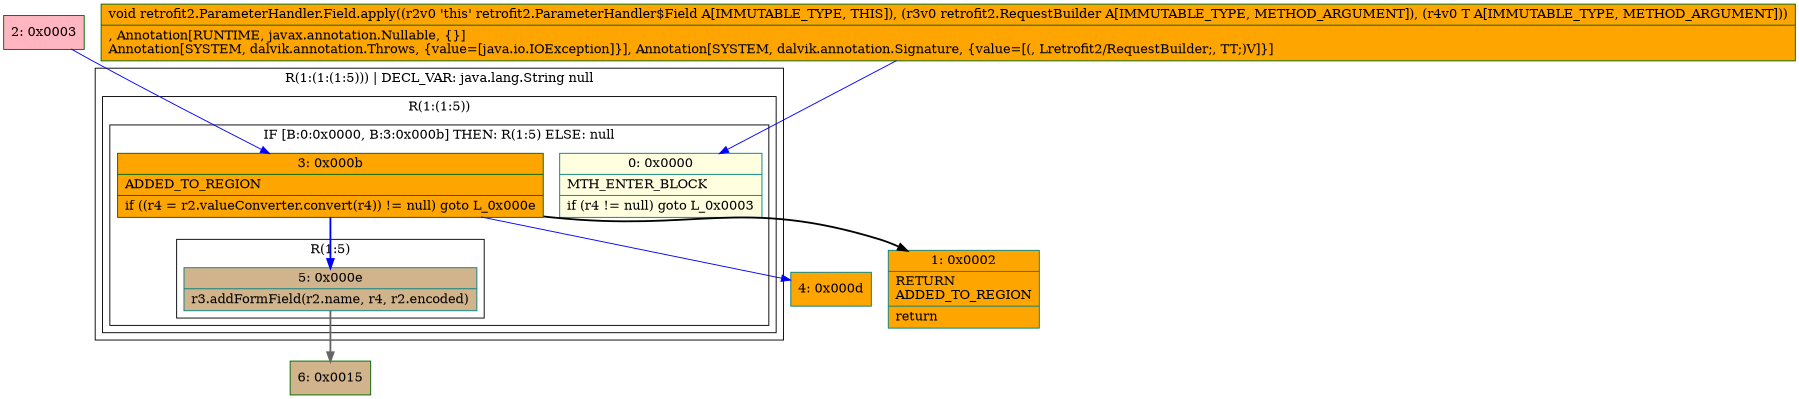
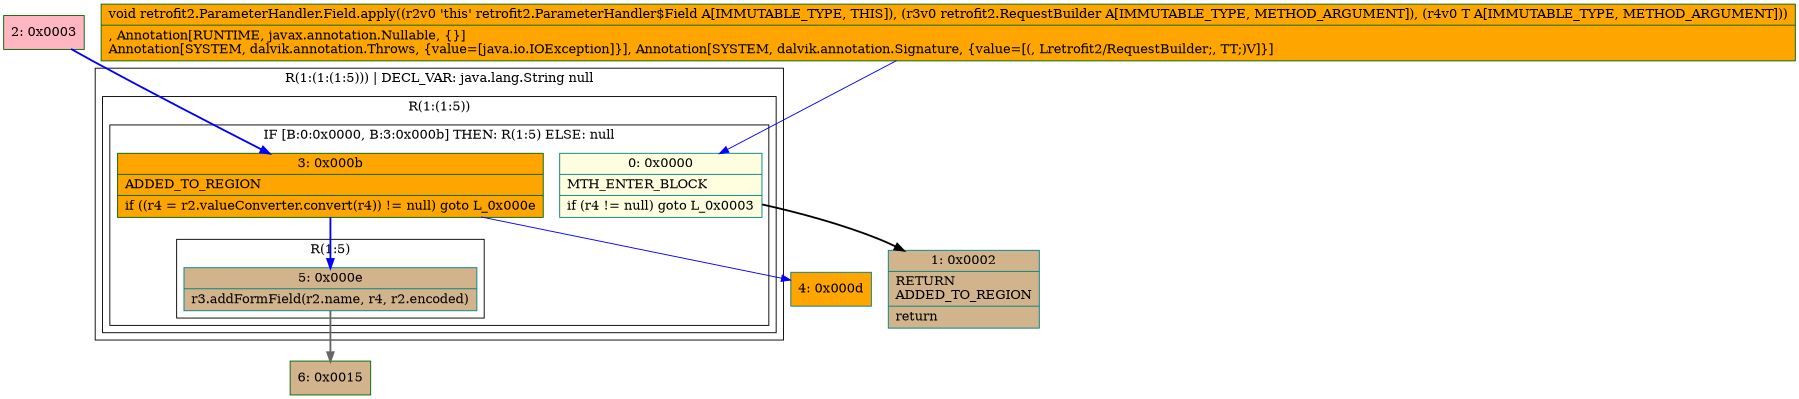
(171, 102) -> (171, 102)
(723, 218) -> (830, 222)
(964, 289) -> (964, 289)
